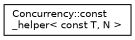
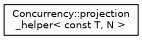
(68, 20) -> (71, 20)
